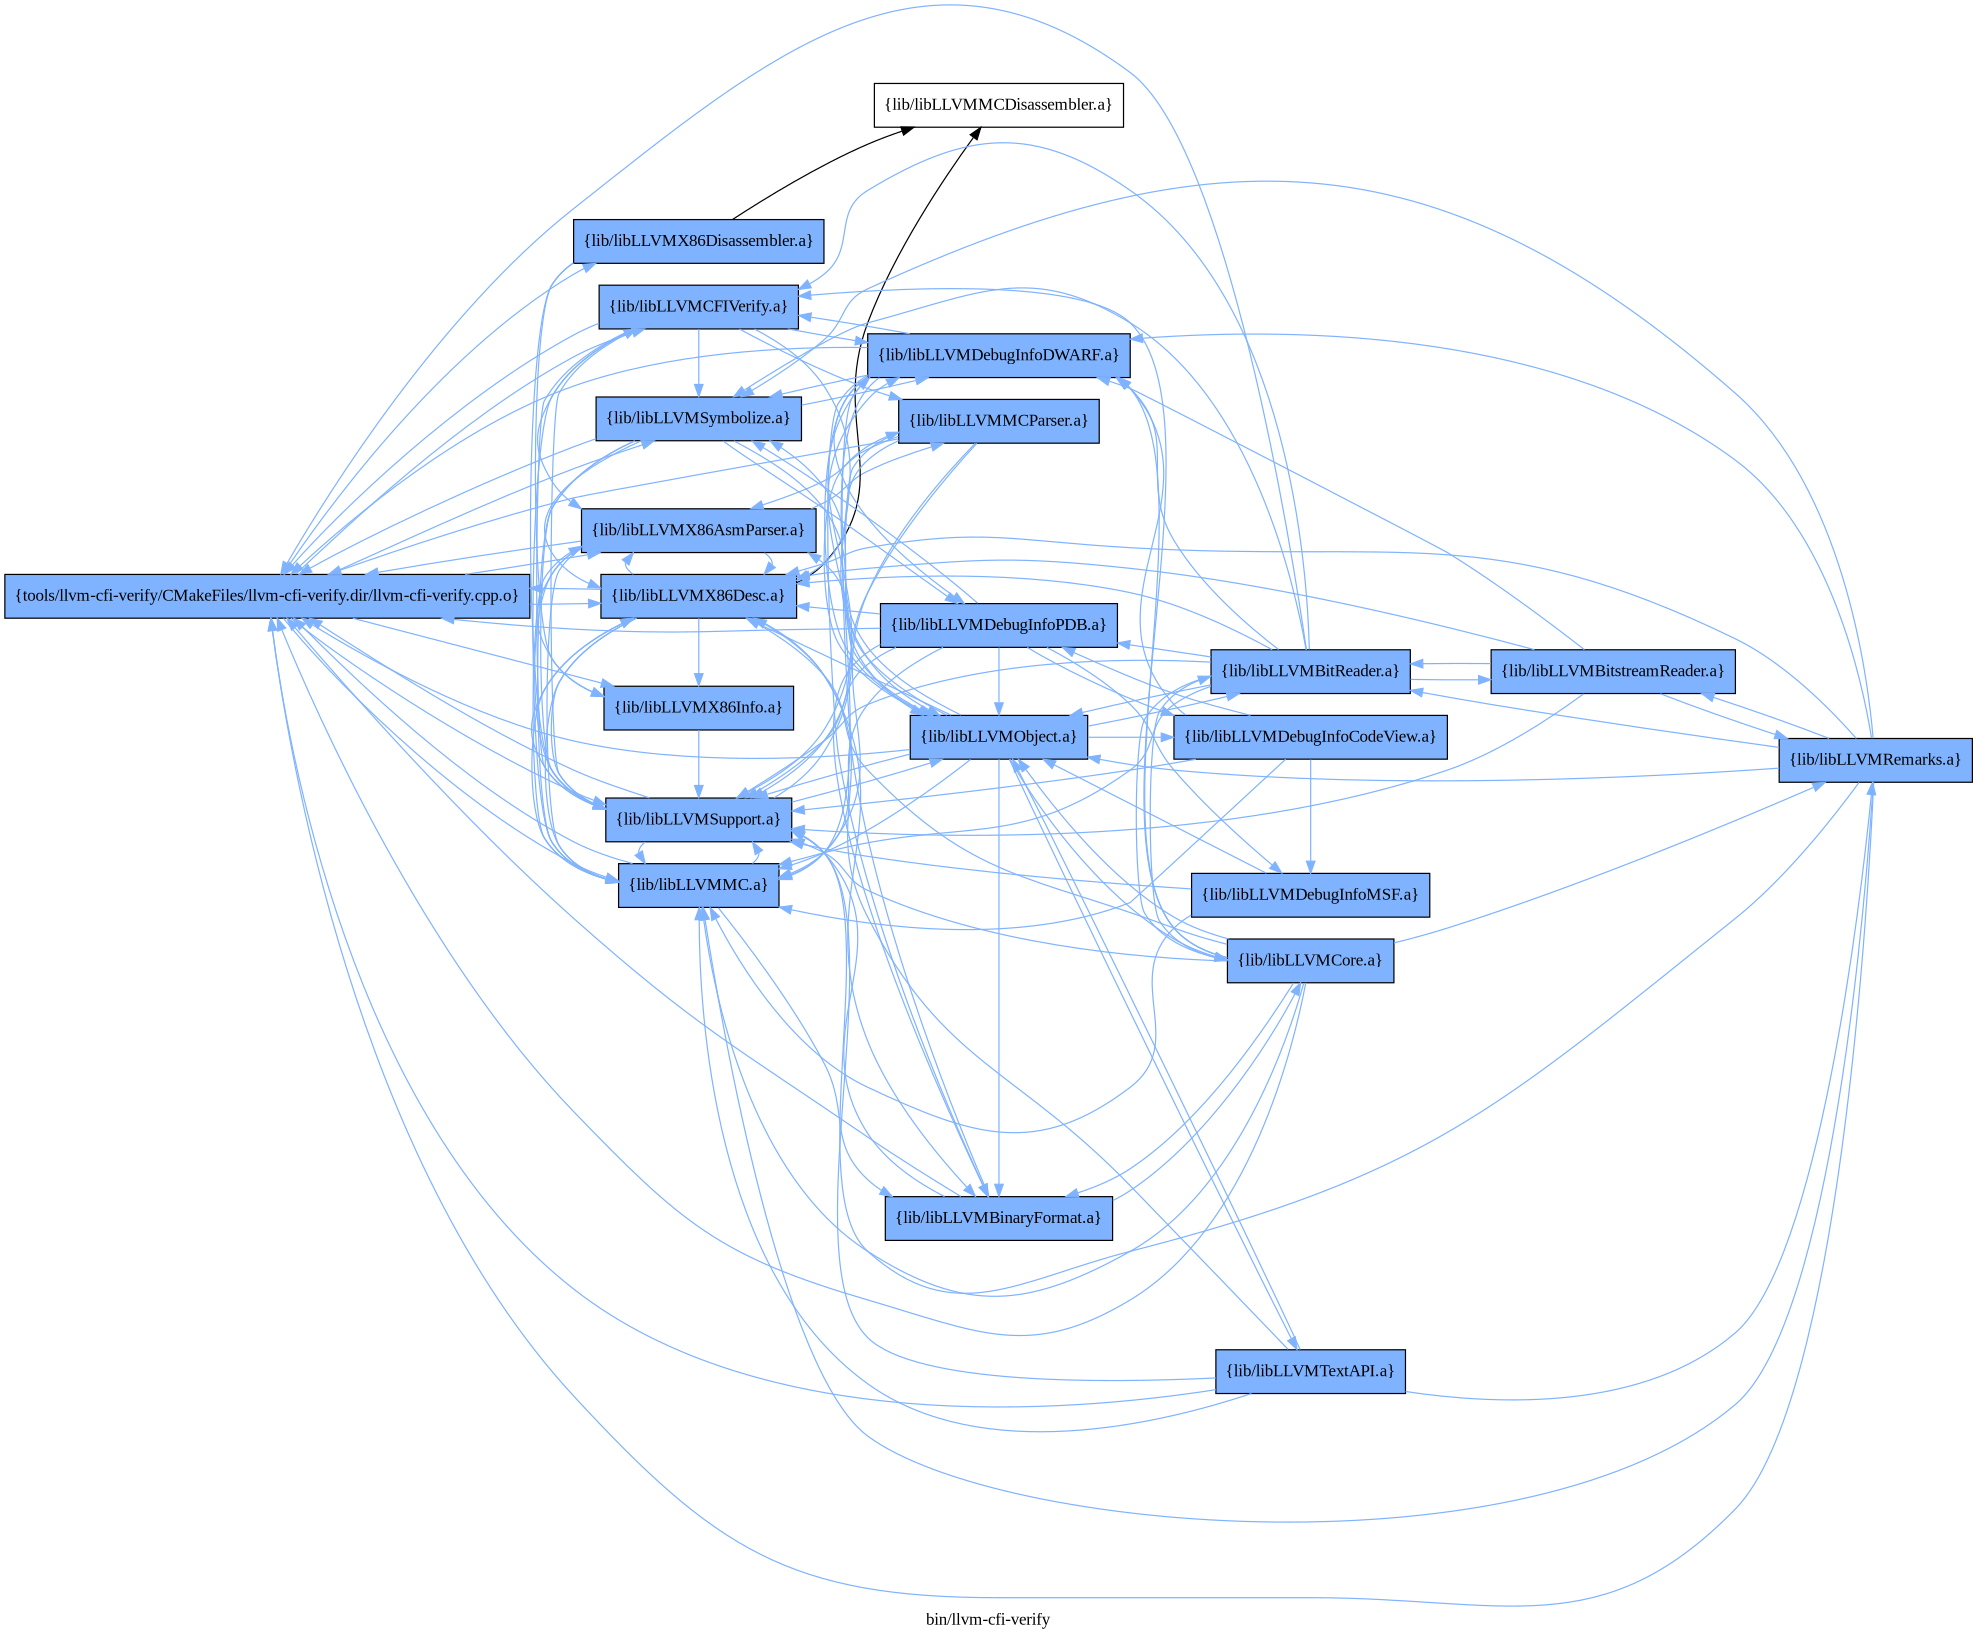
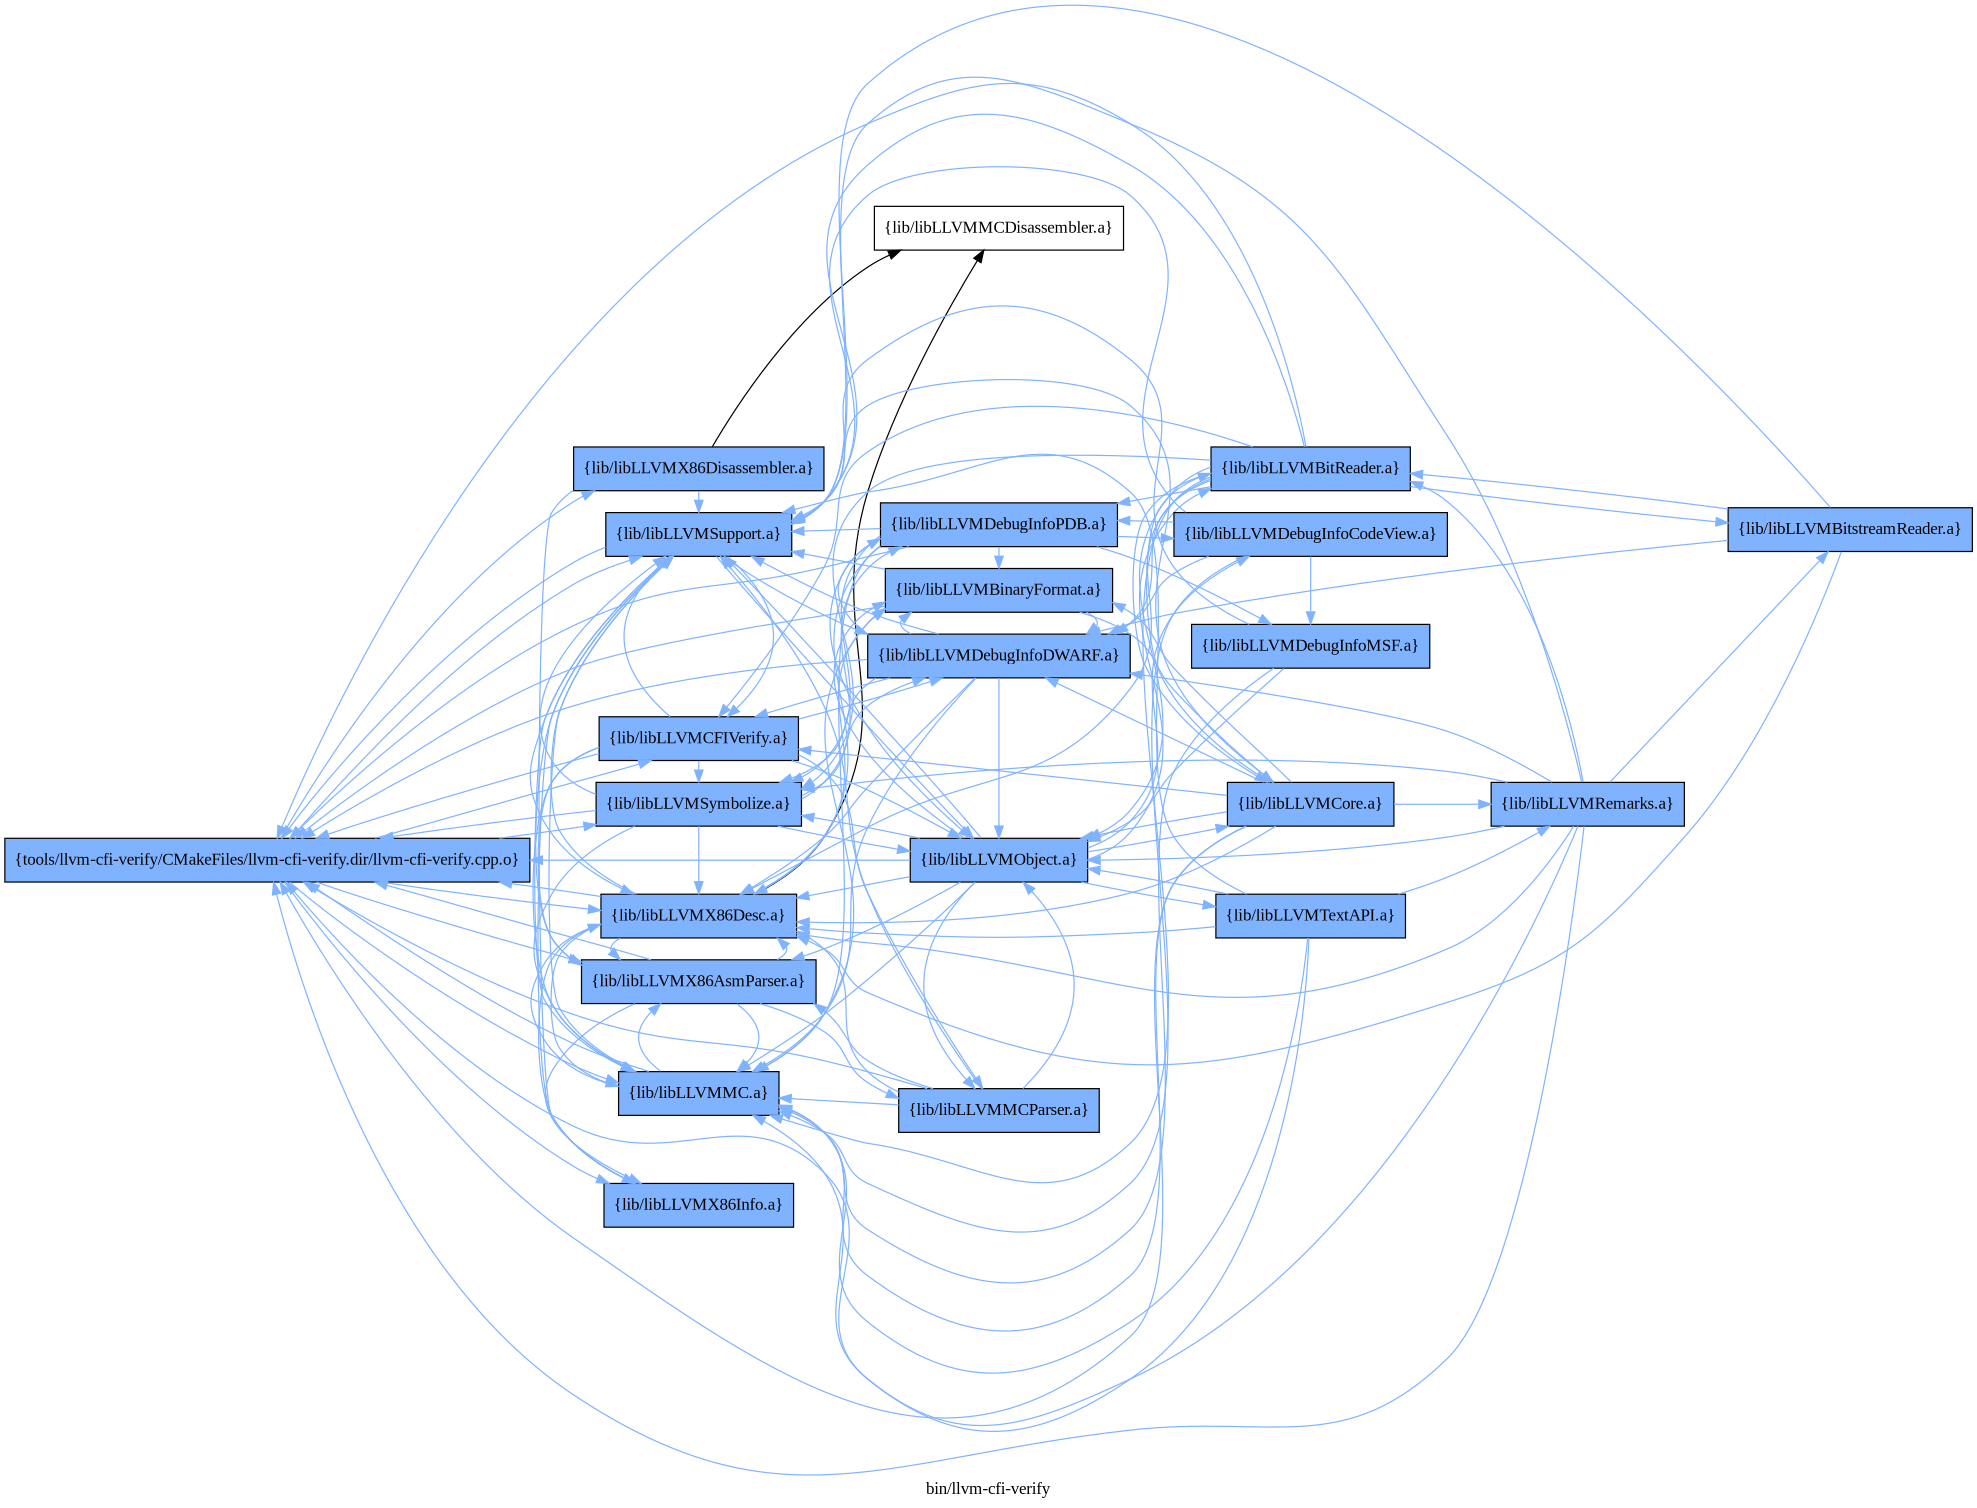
(1718, 715) -> none
none -> (857, 800)
